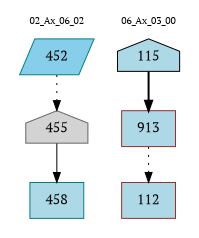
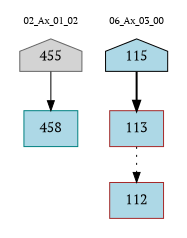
(57, 21) -> (51, 21)
(57, 57) -> none
(149, 129) -> (137, 129)
